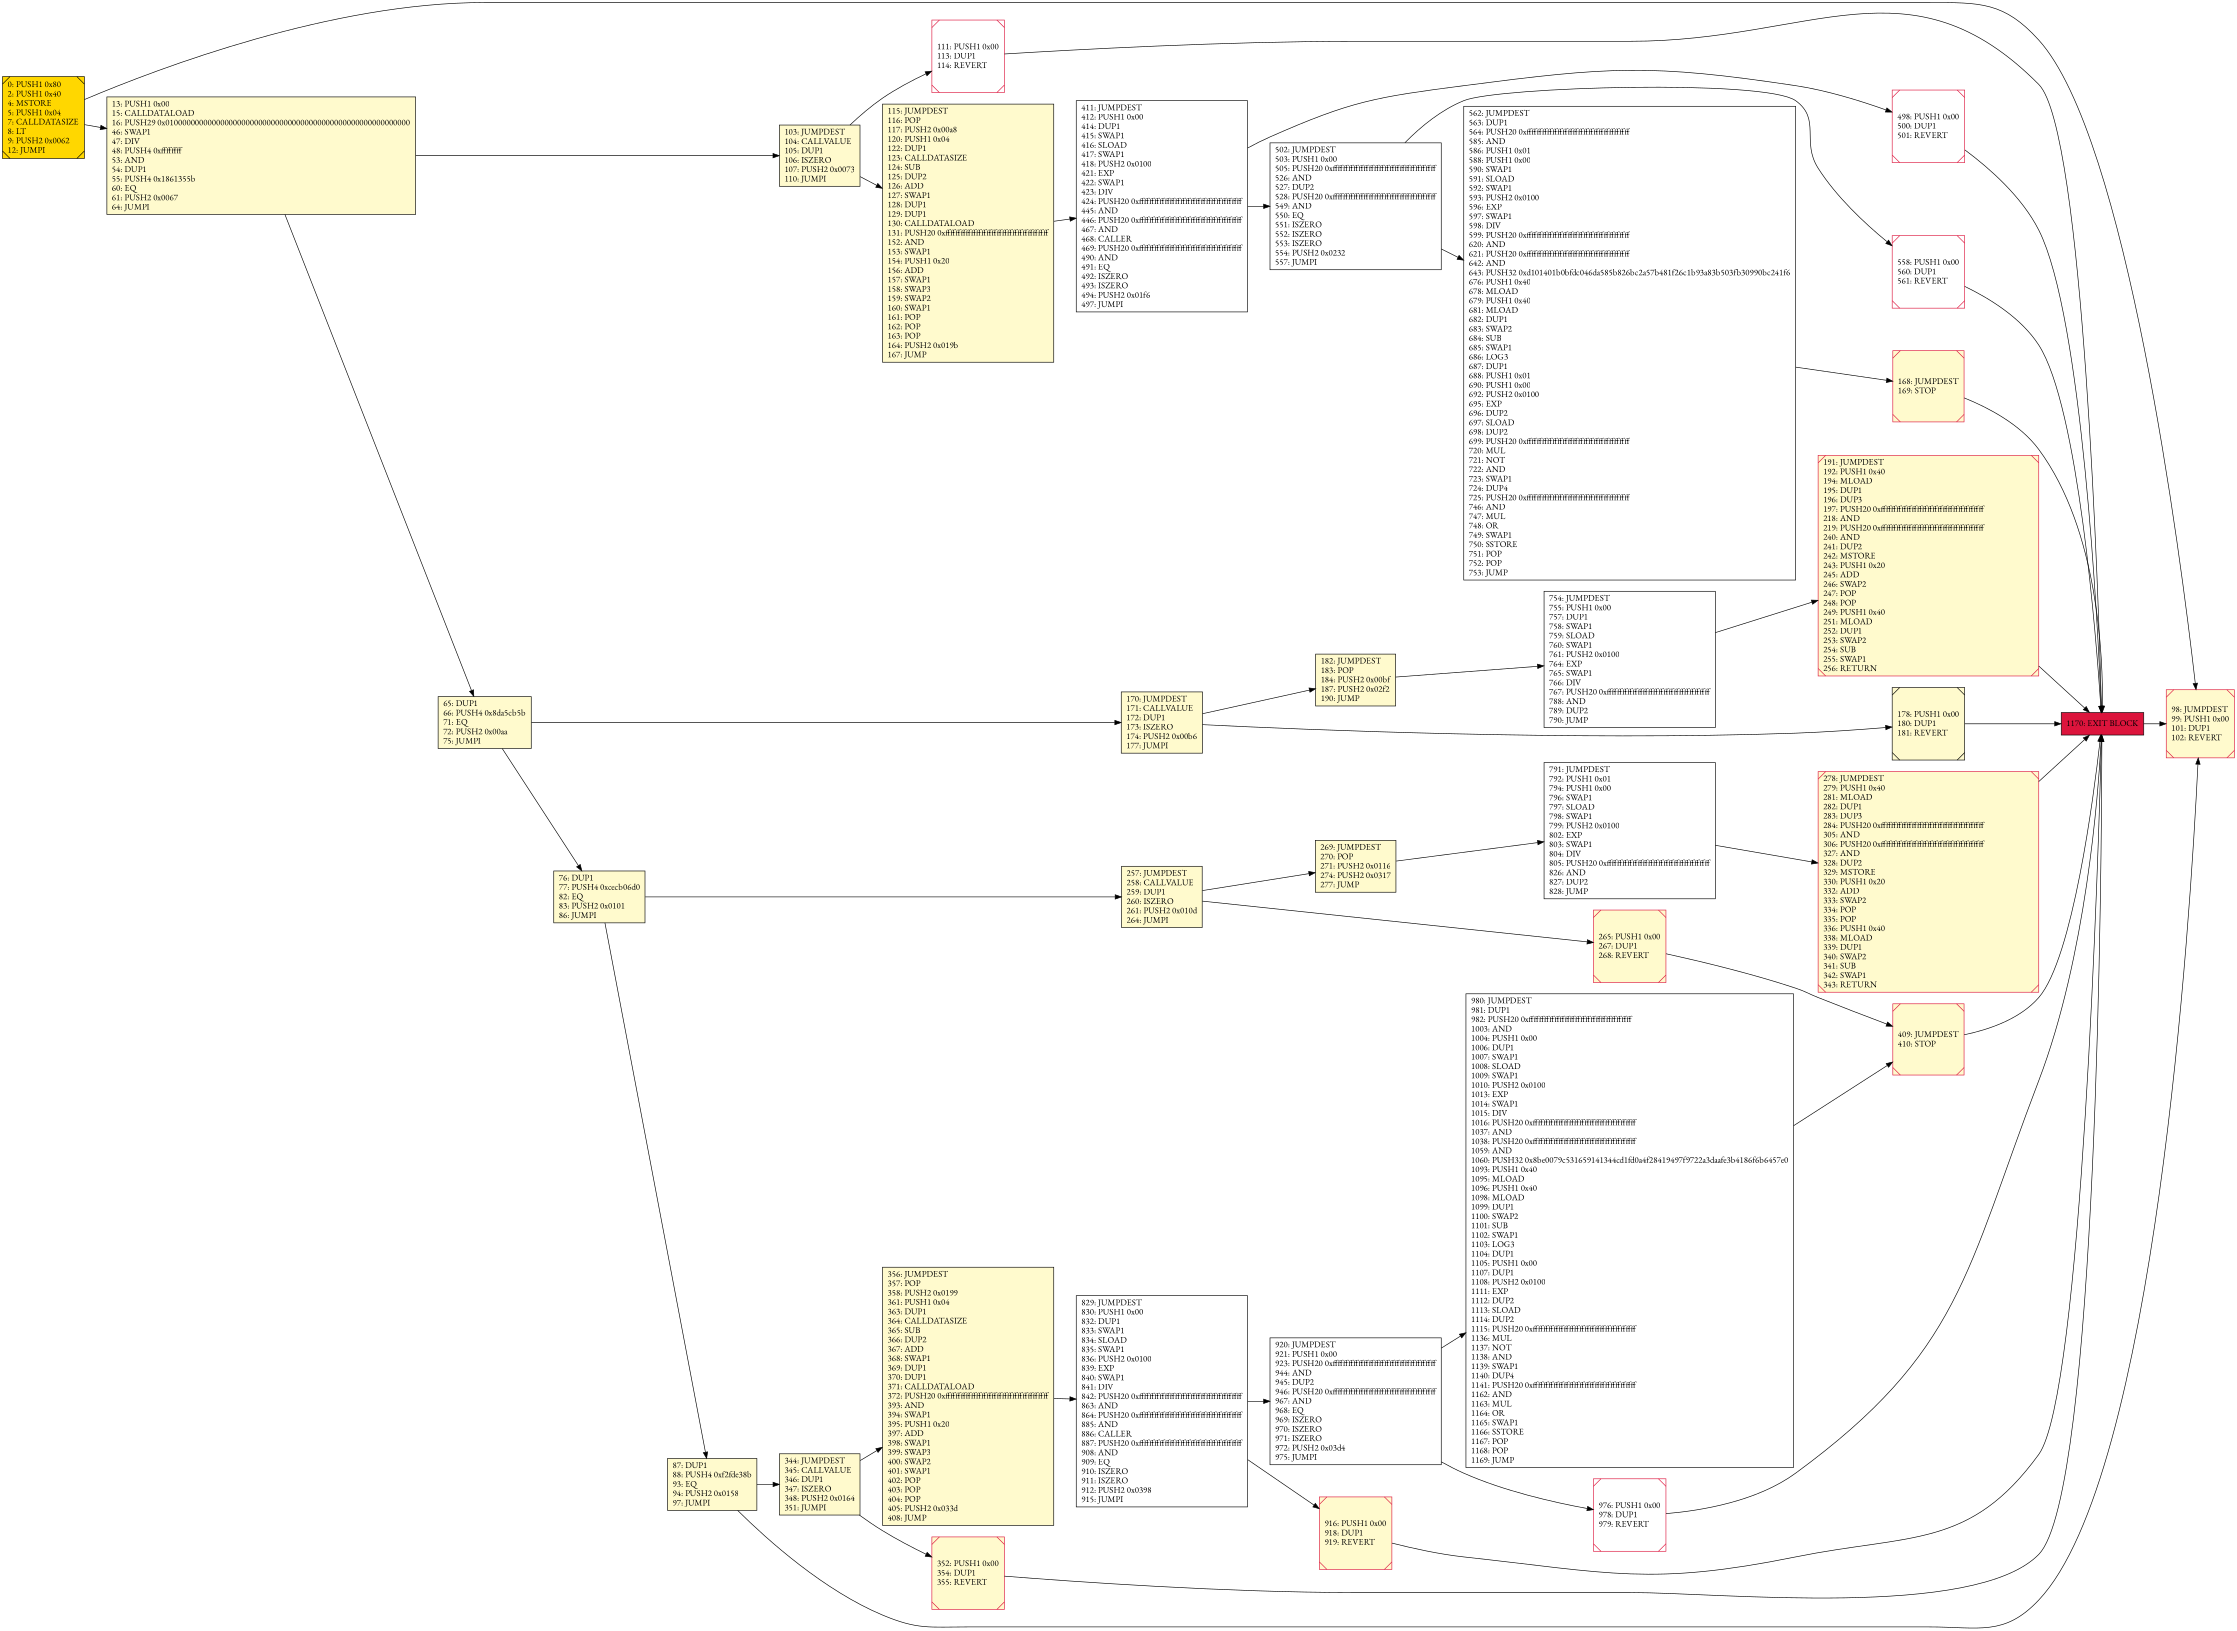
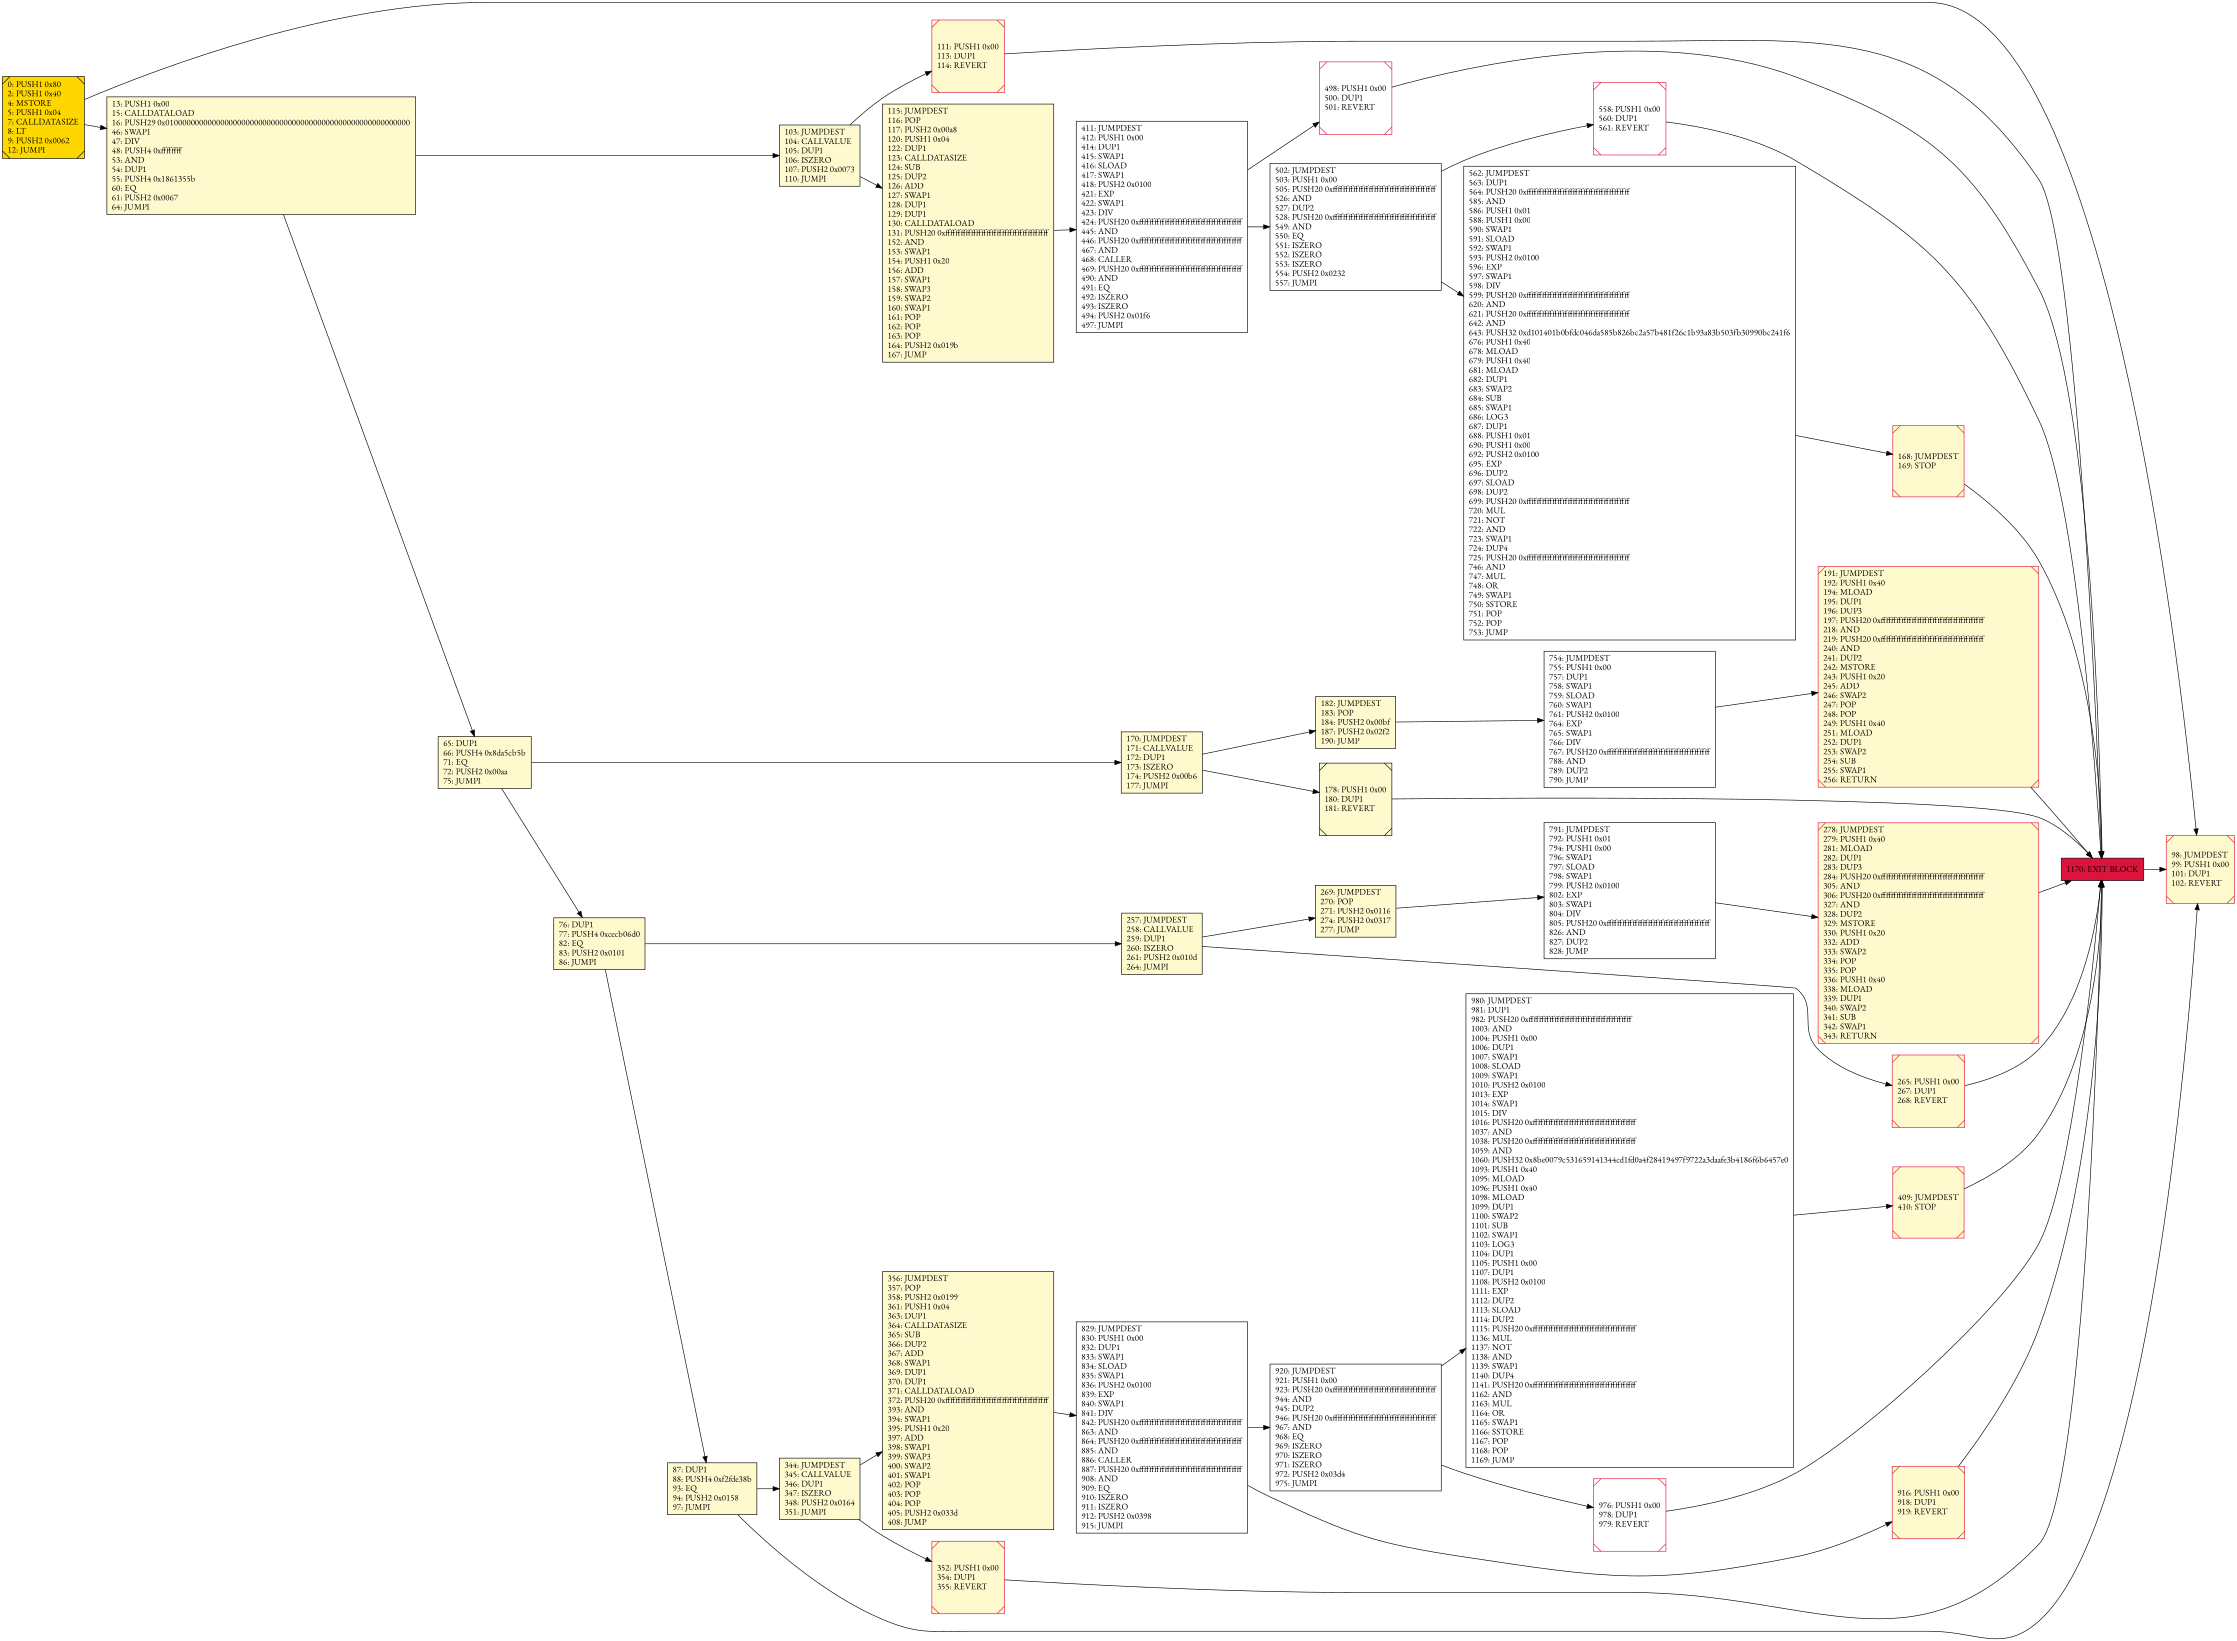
(968, 56) -> (968, 56)
(1778, 983) -> (2066, 1012)
